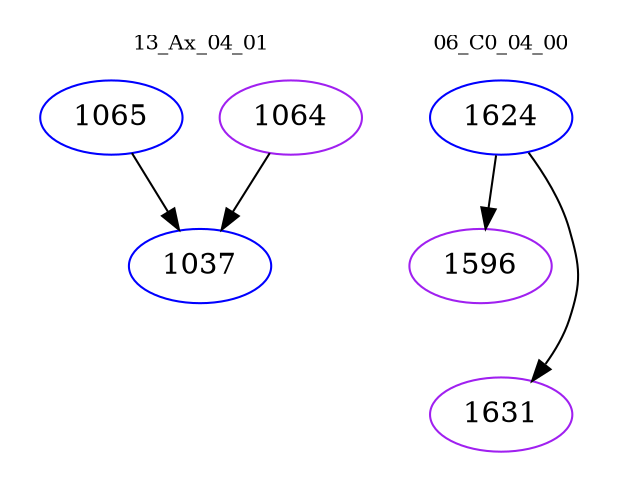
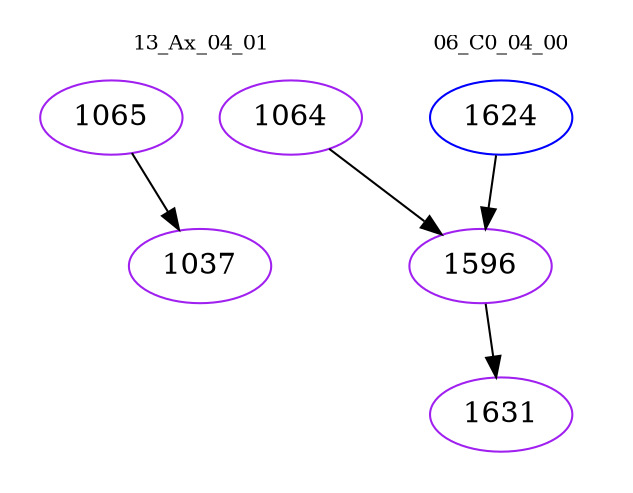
(111, 118) -> (111, 118)
(251, 182) -> (365, 176)
(576, 256) -> (489, 330)
(200, 266) -> (200, 266)
